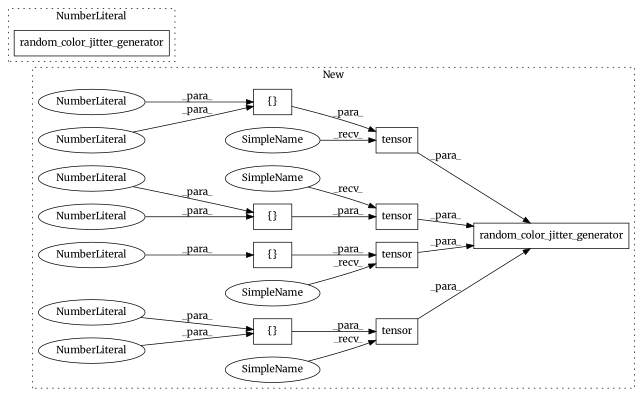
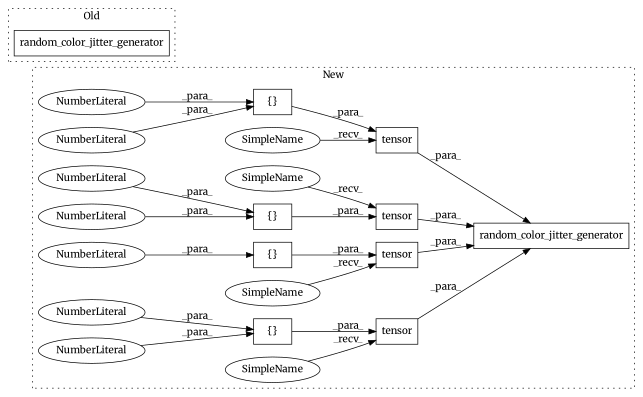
(92, 17) -> (92, 17)
